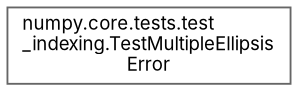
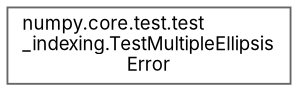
(149, 46) -> (149, 46)
